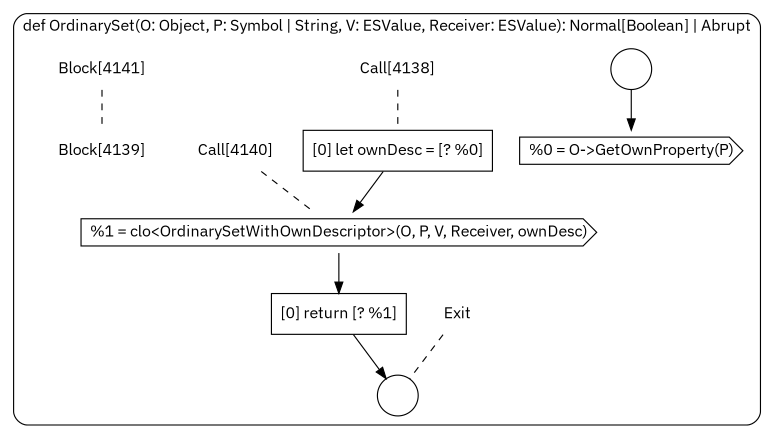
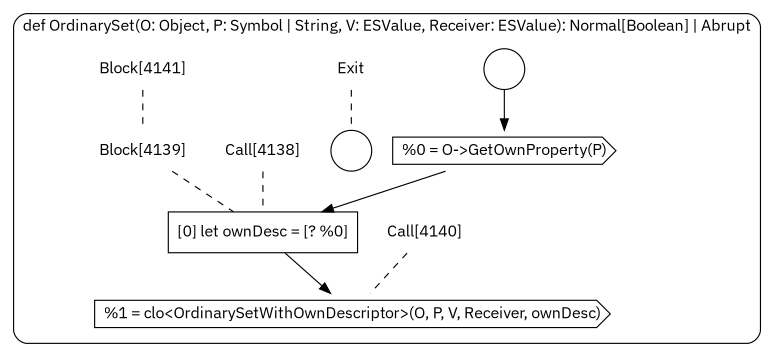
none -> (389, 190)
none -> (203, 191)
(339, 314) -> none
